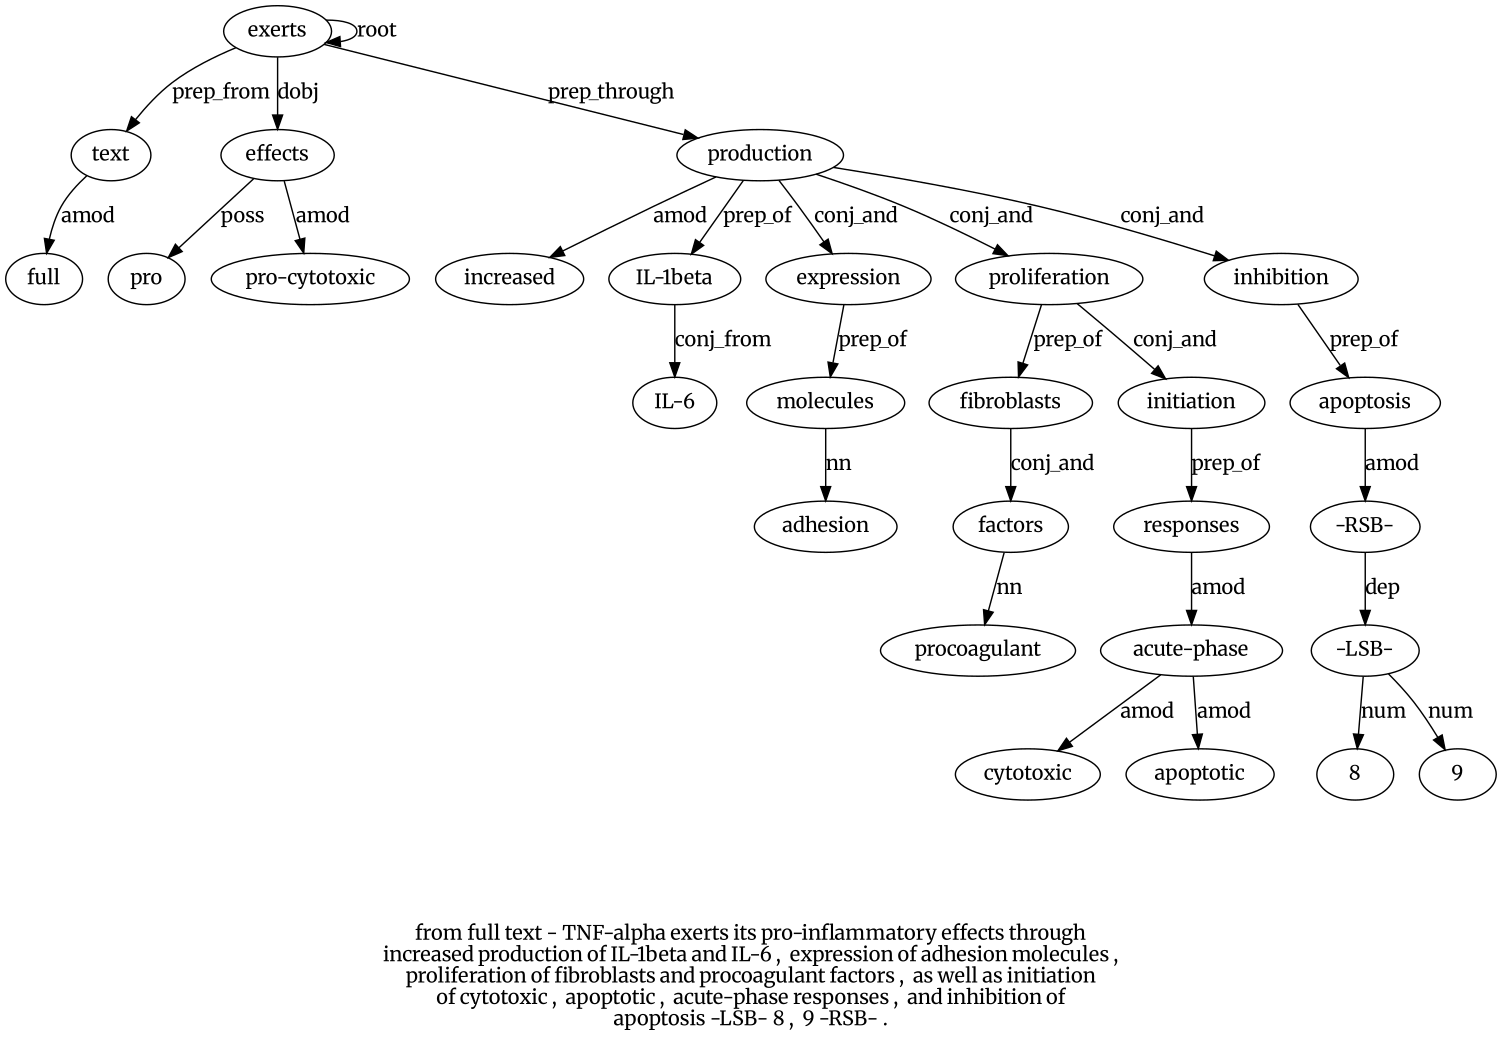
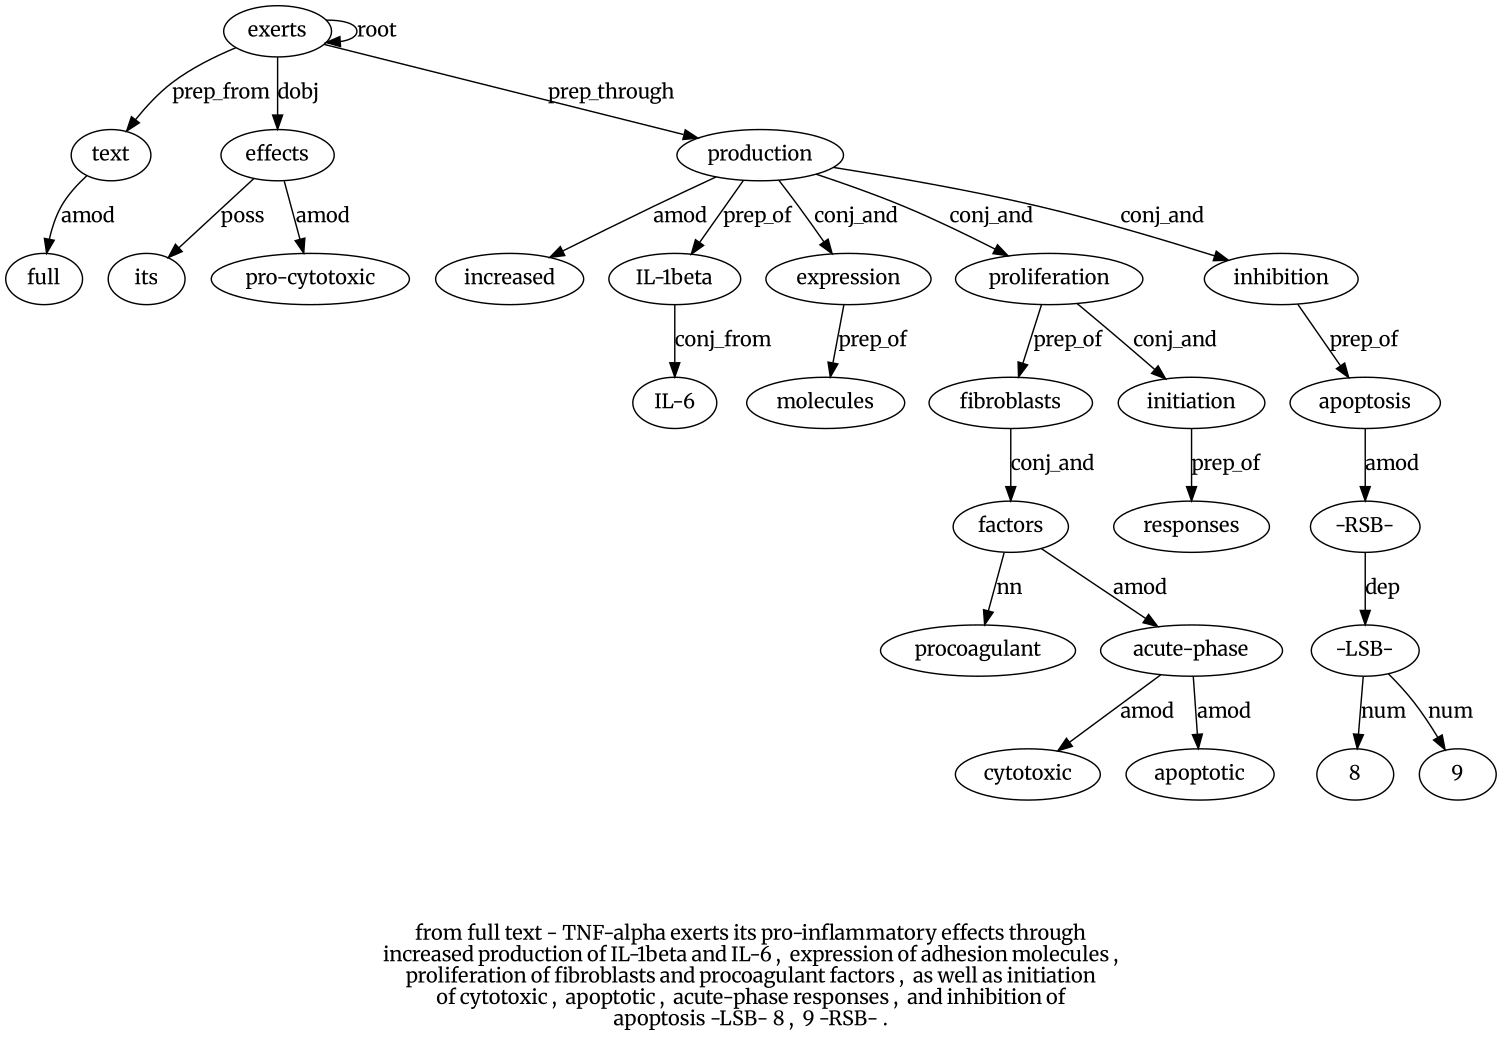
(147, 279) -> (147, 279)
(826, 527) -> none
(1192, 582) -> (1094, 584)
